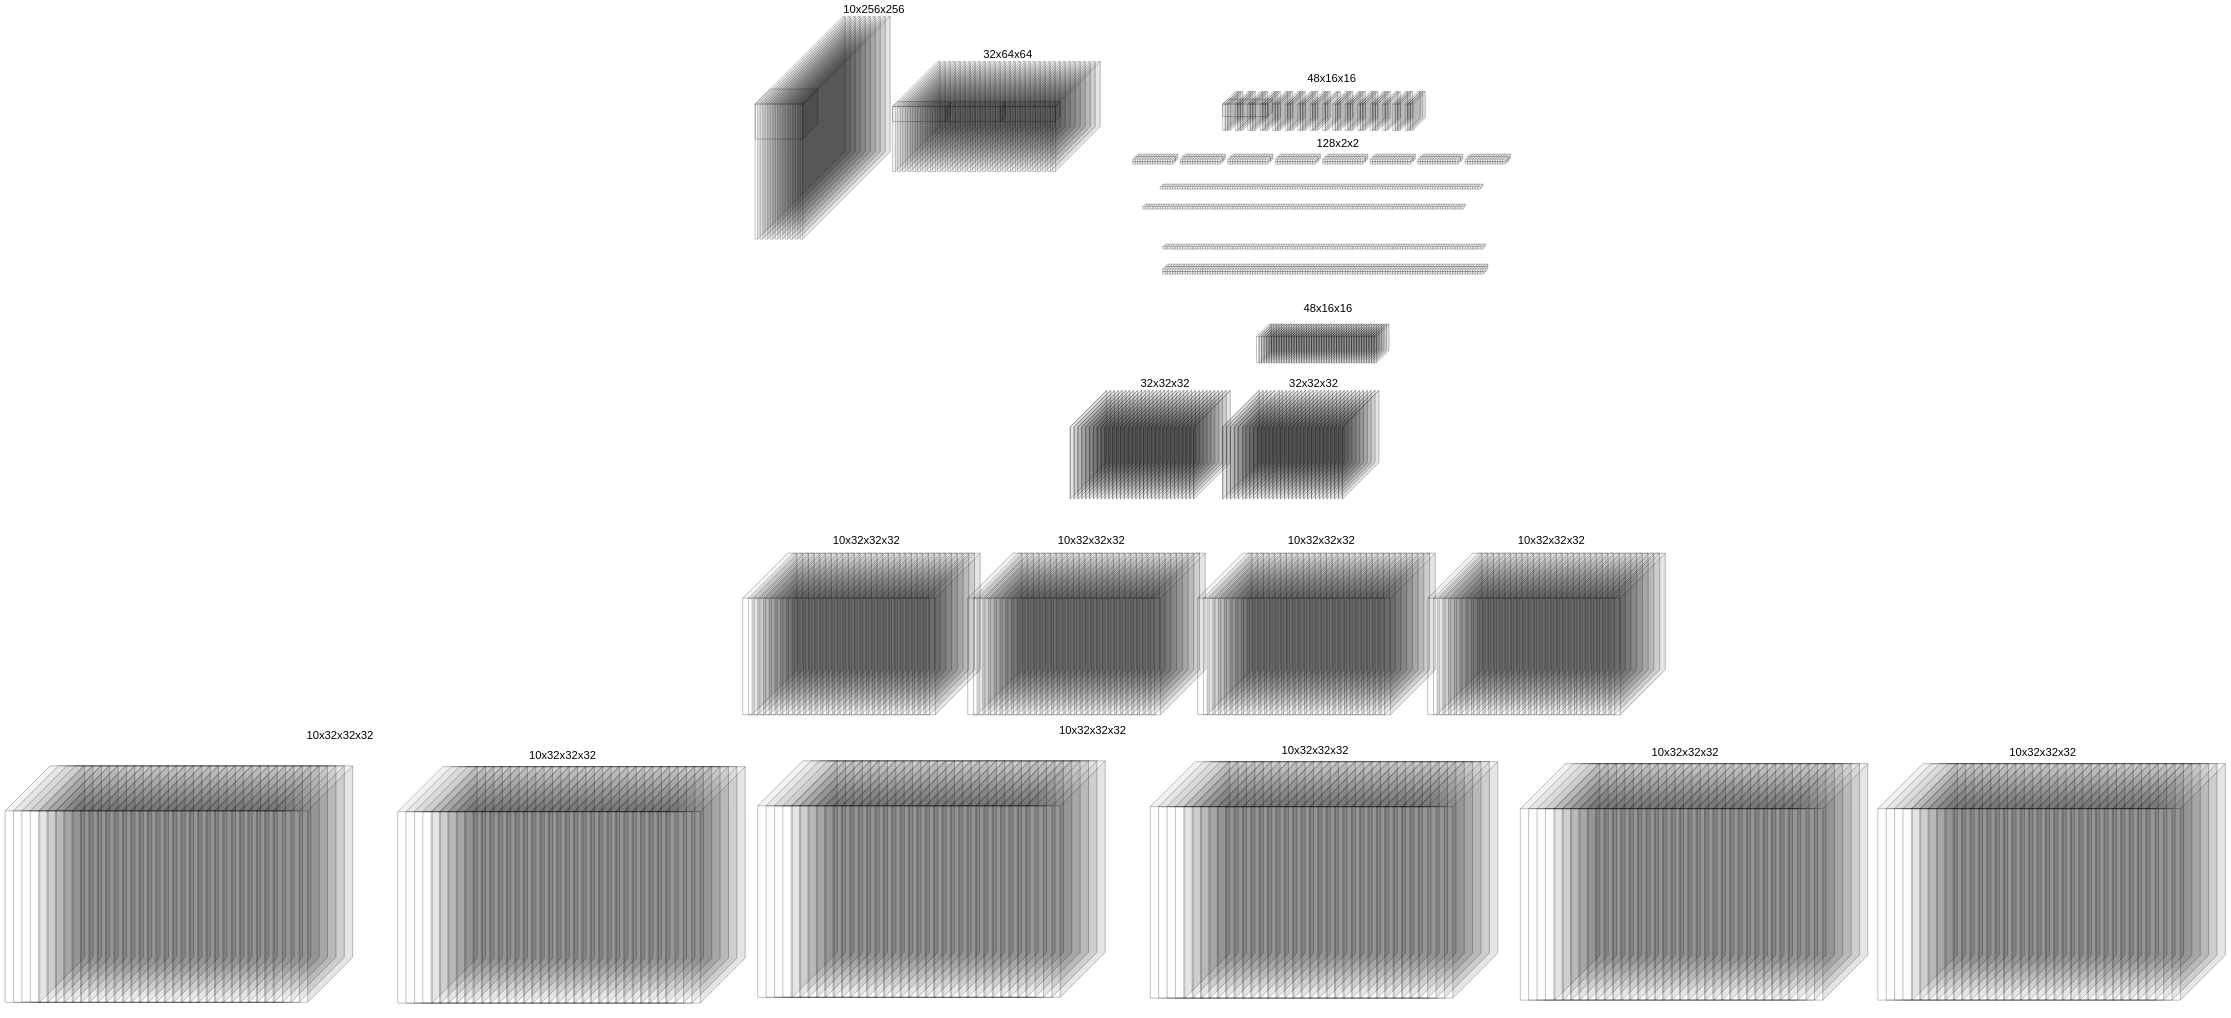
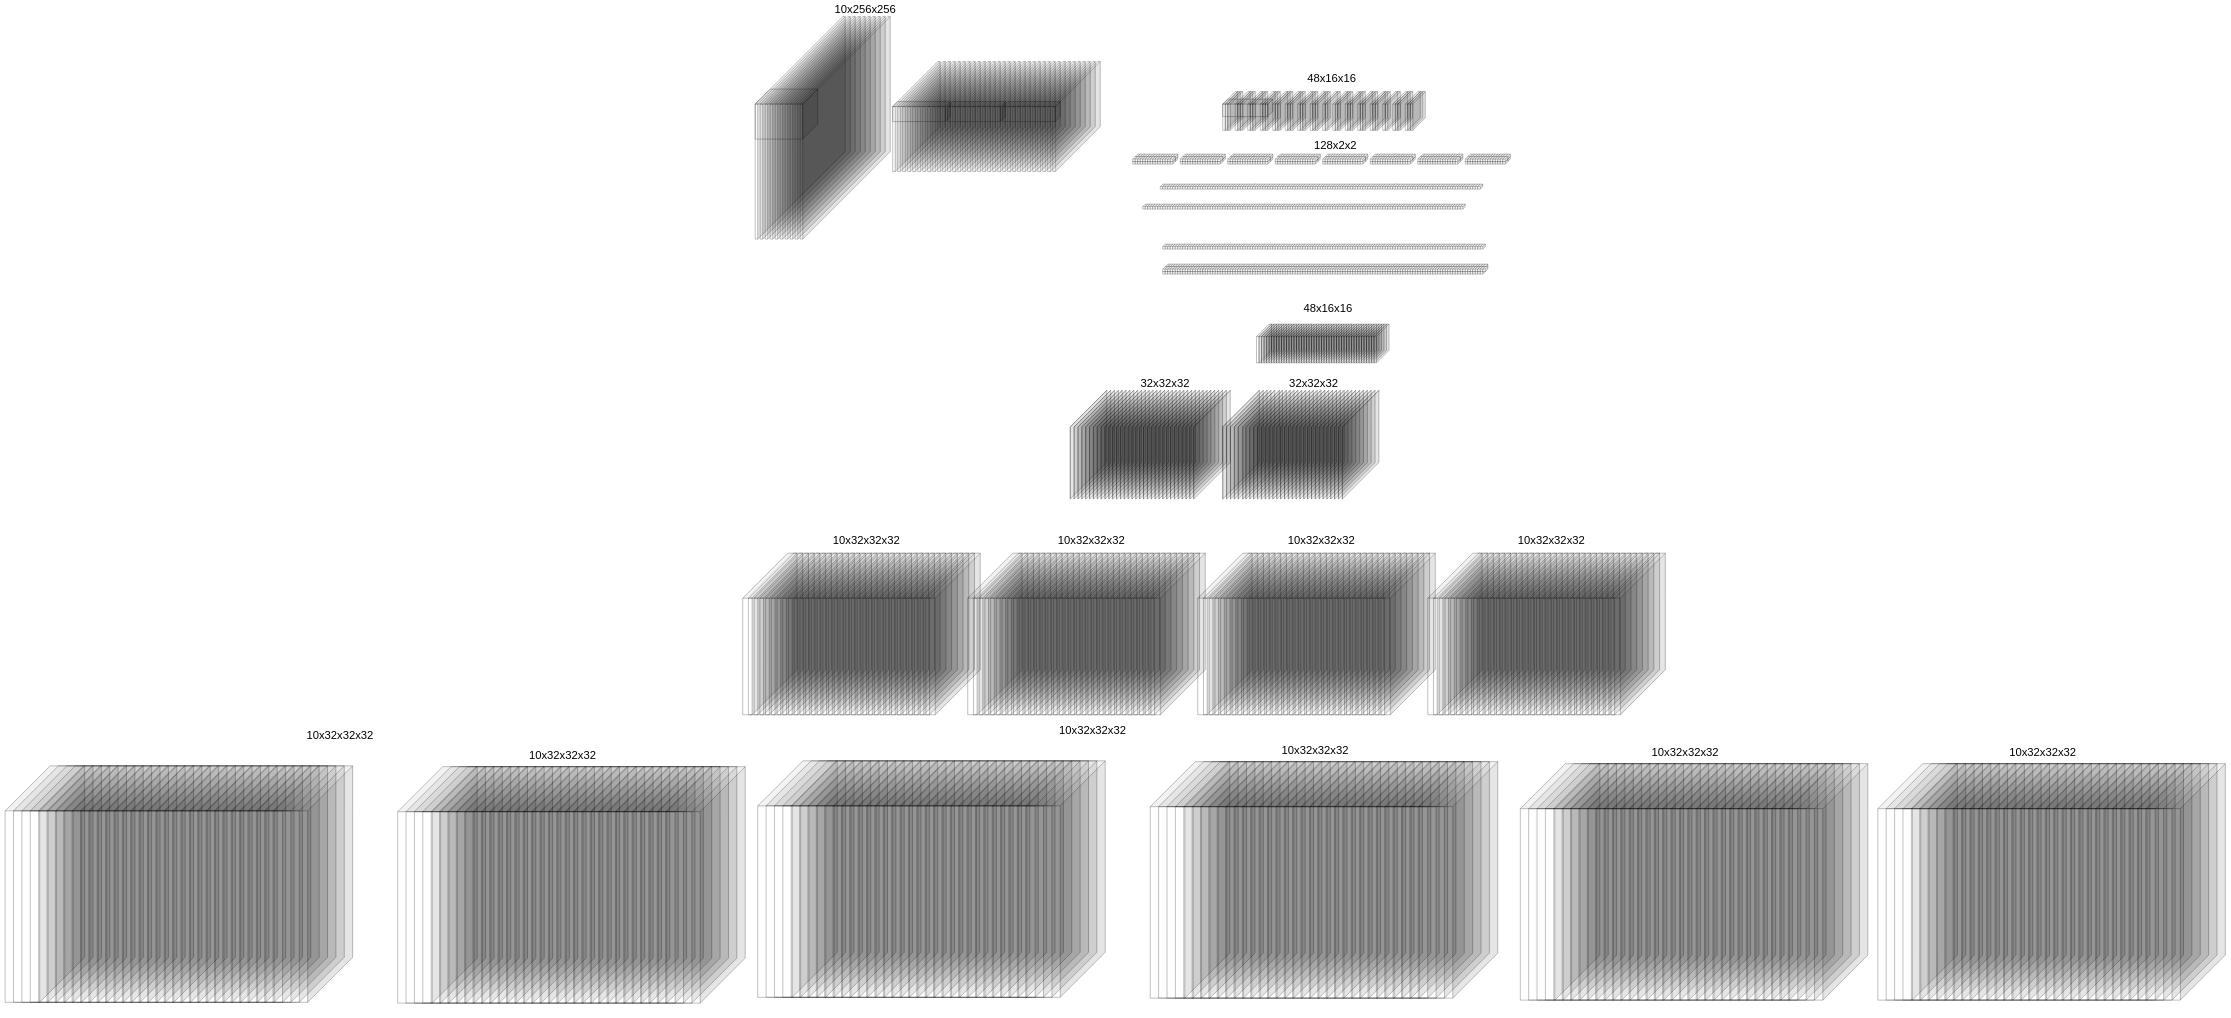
(874, 9) -> (865, 9)
(1008, 54) -> none
(1338, 143) -> (1335, 145)
